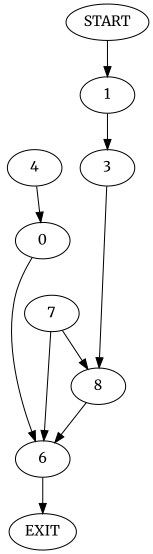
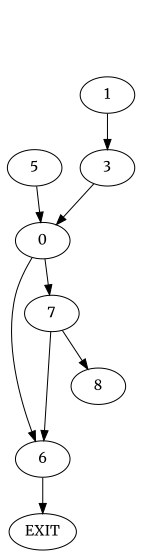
(107, 22) -> none
(35, 168) -> (35, 168)
none -> (47, 272)
(103, 272) -> (79, 201)
(74, 419) -> none
